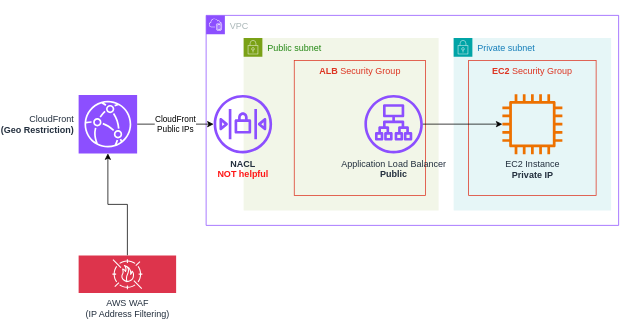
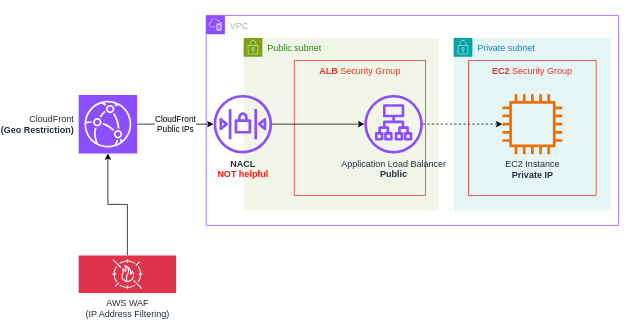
none -> (357, 124)
(459, 124) -> (459, 124)
